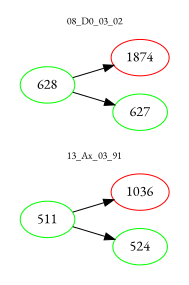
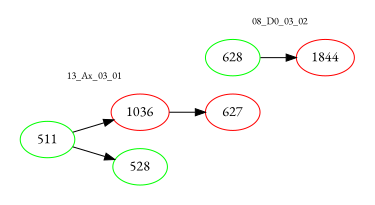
(140, 58) -> (325, 58)
(89, 97) -> (184, 112)
(140, 112) -> (233, 112)
(95, 156) -> (95, 76)
(140, 247) -> (140, 167)
